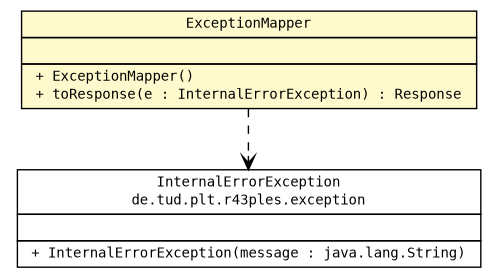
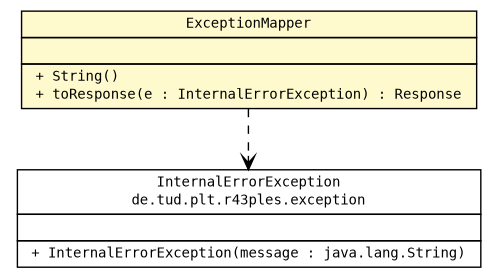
(116, 77) -> (78, 77)
